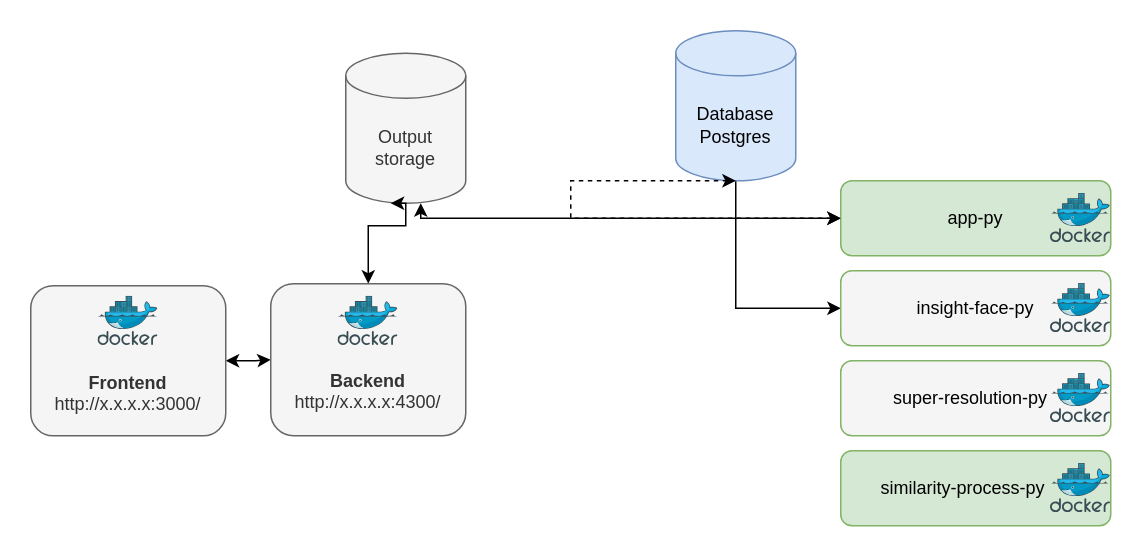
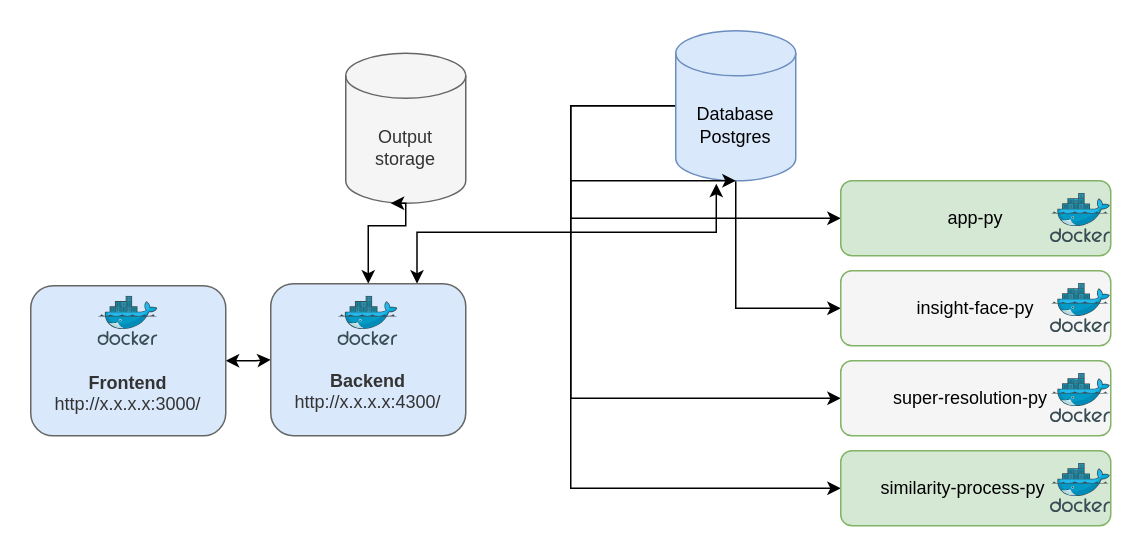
(648, 181) -> (648, 181)
(491, 218) -> none
none -> (565, 232)
(368, 360) -> (368, 360)
(128, 361) -> (128, 361)
none -> (702, 398)
none -> (657, 488)
